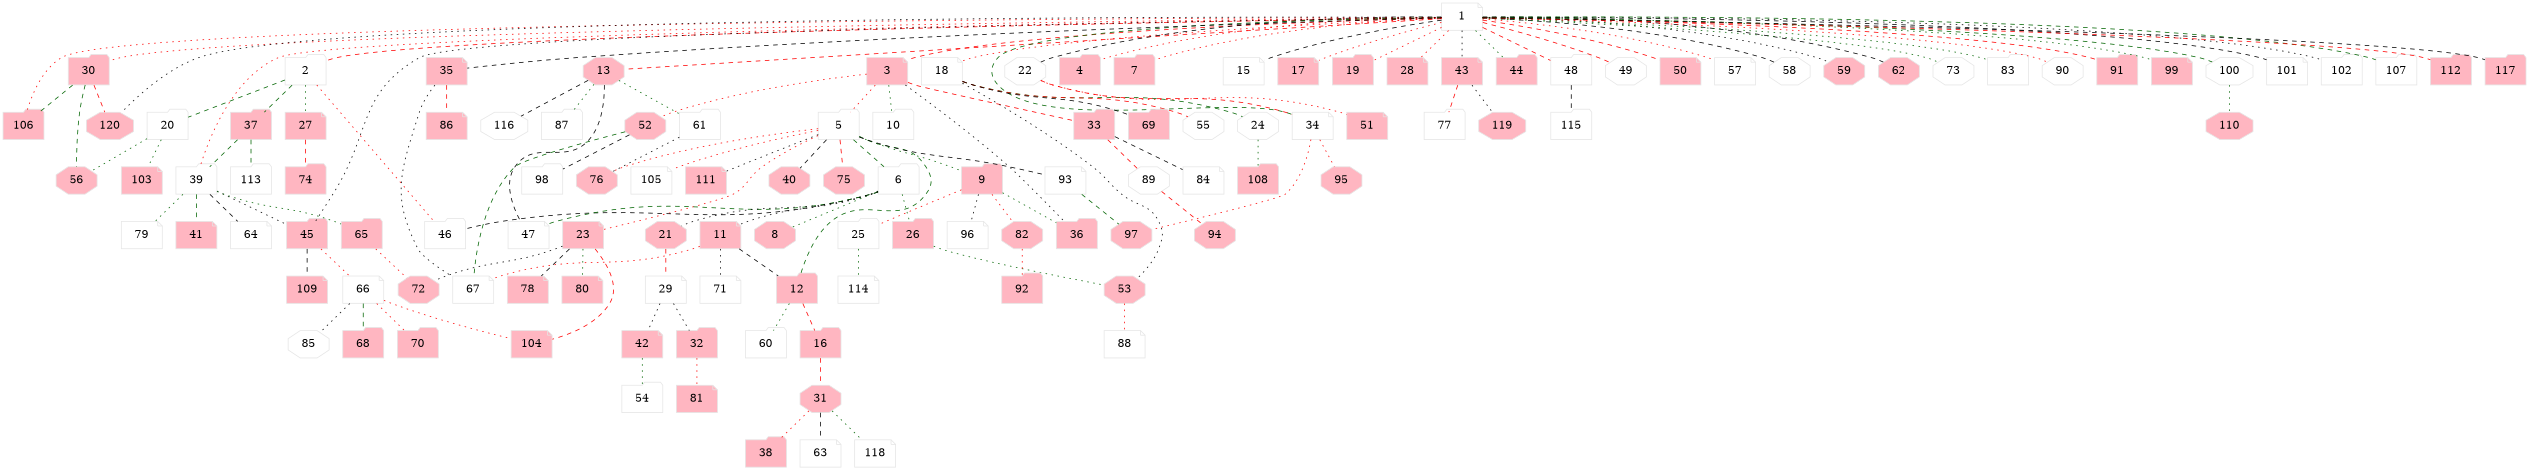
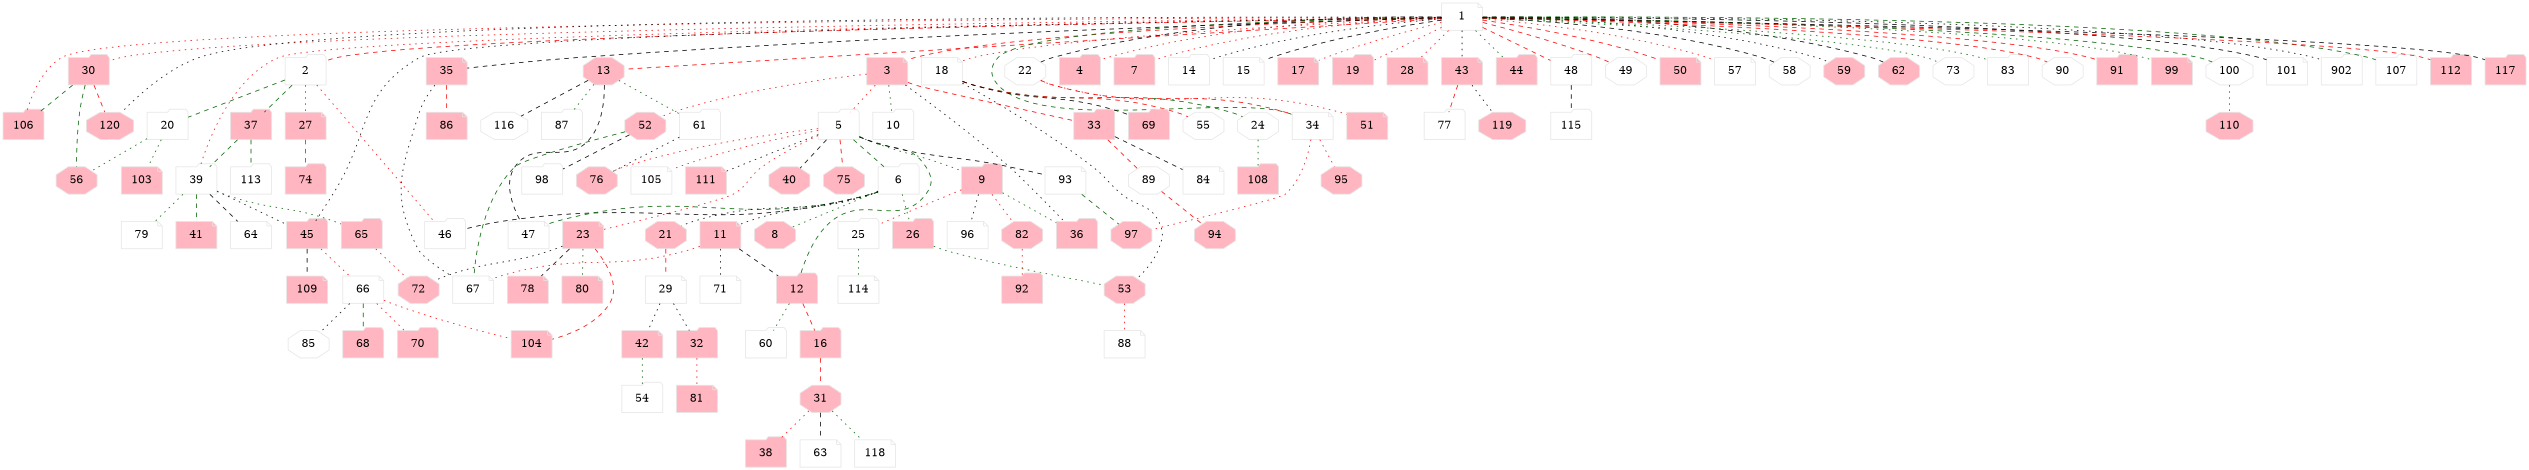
(1766, 29) -> (1766, 29)
none -> (1189, 71)
(2342, 71) -> (2342, 71)
